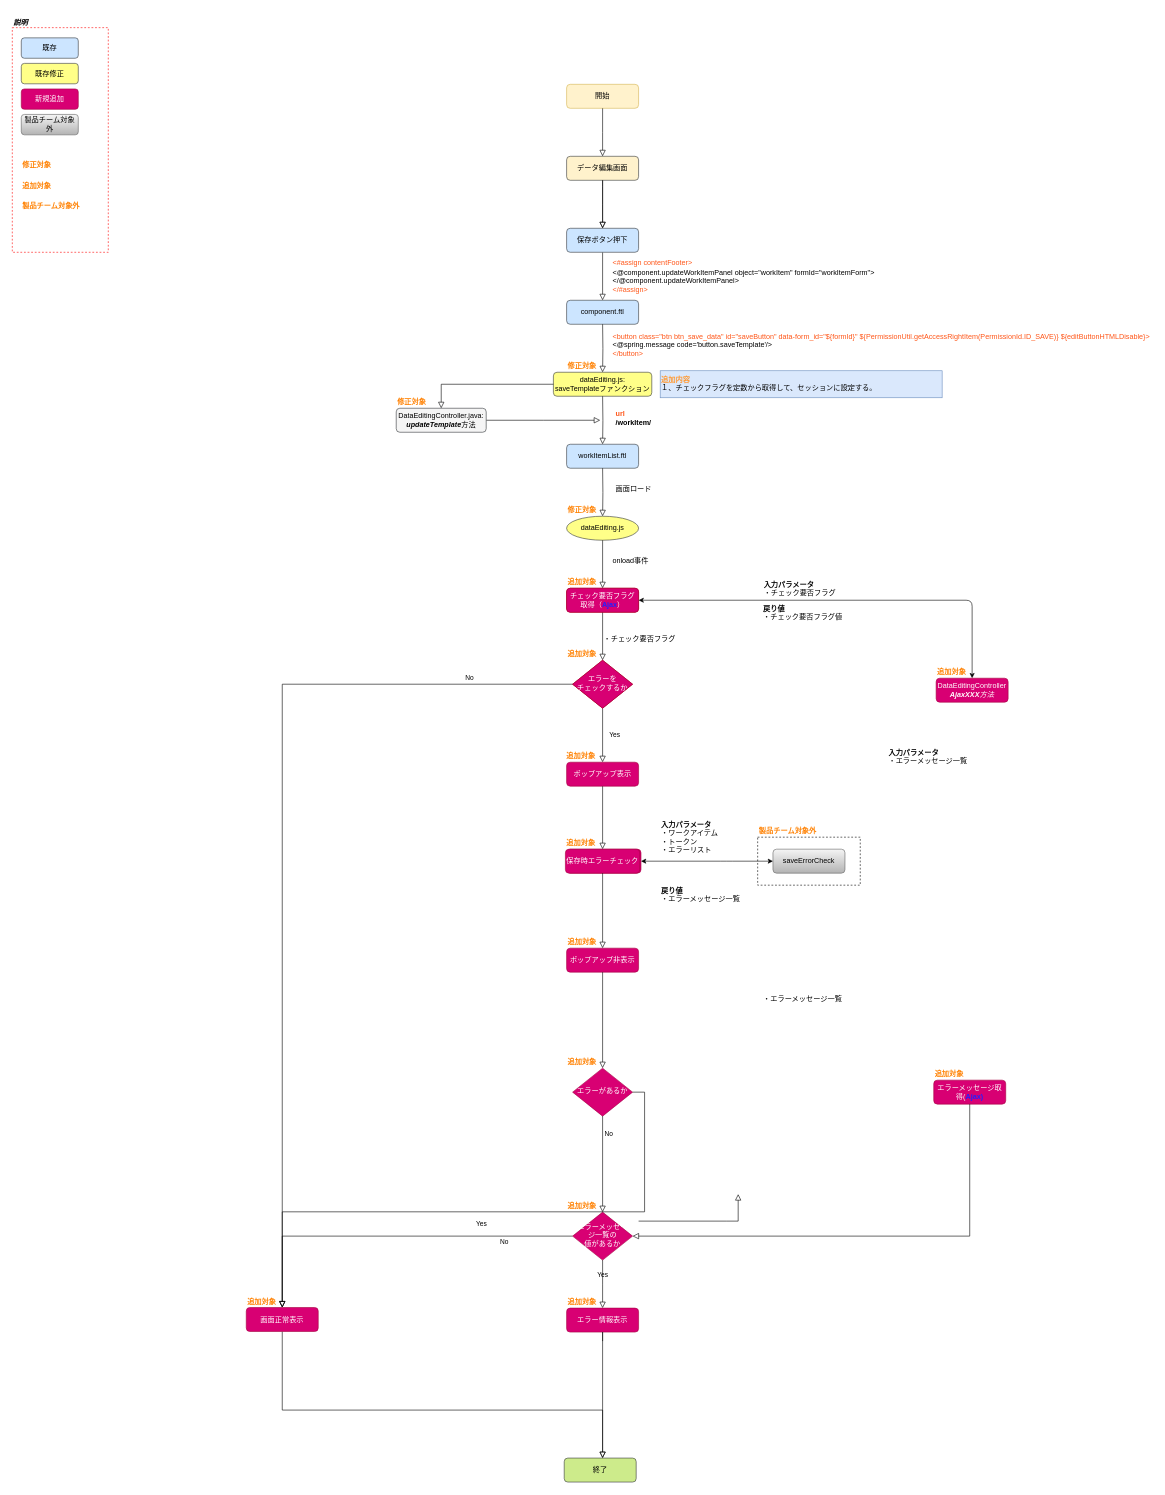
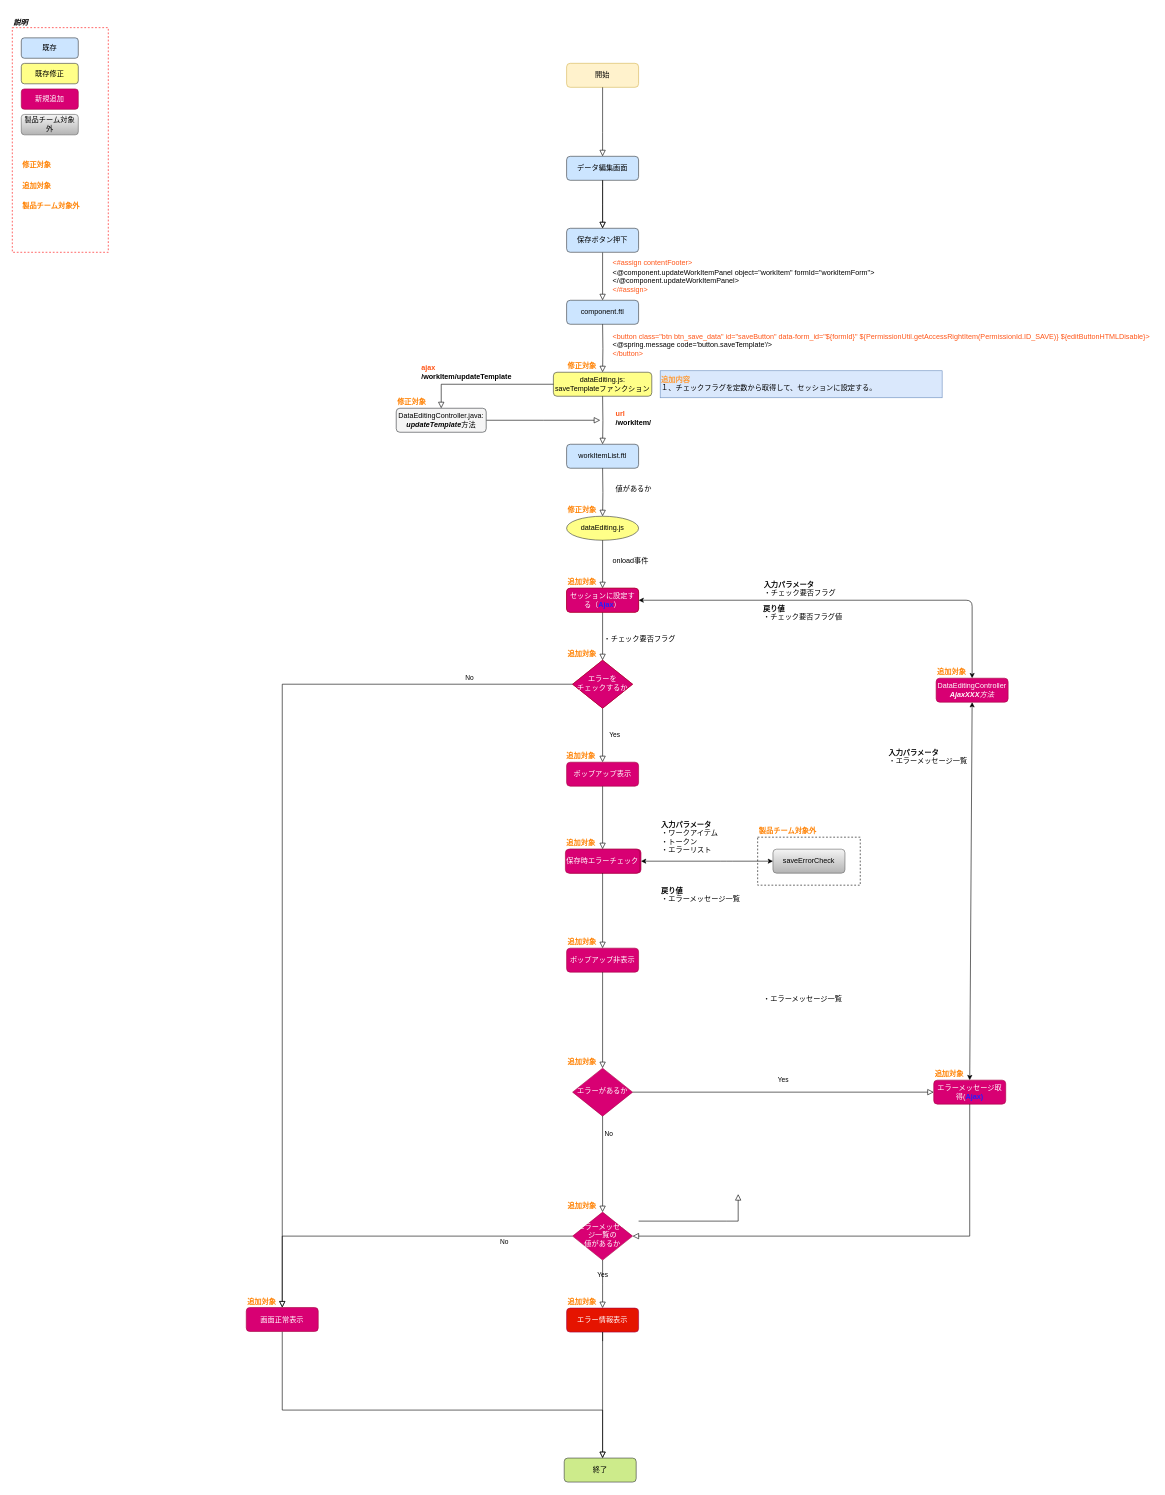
(603, 96) -> (603, 75)
(603, 168) -> (603, 168)
none -> (468, 372)
(634, 489) -> (634, 489)
(603, 600) -> (603, 600)
none -> (972, 800)
(526, 1212) -> (785, 1092)
(603, 1320) -> (603, 1320)
